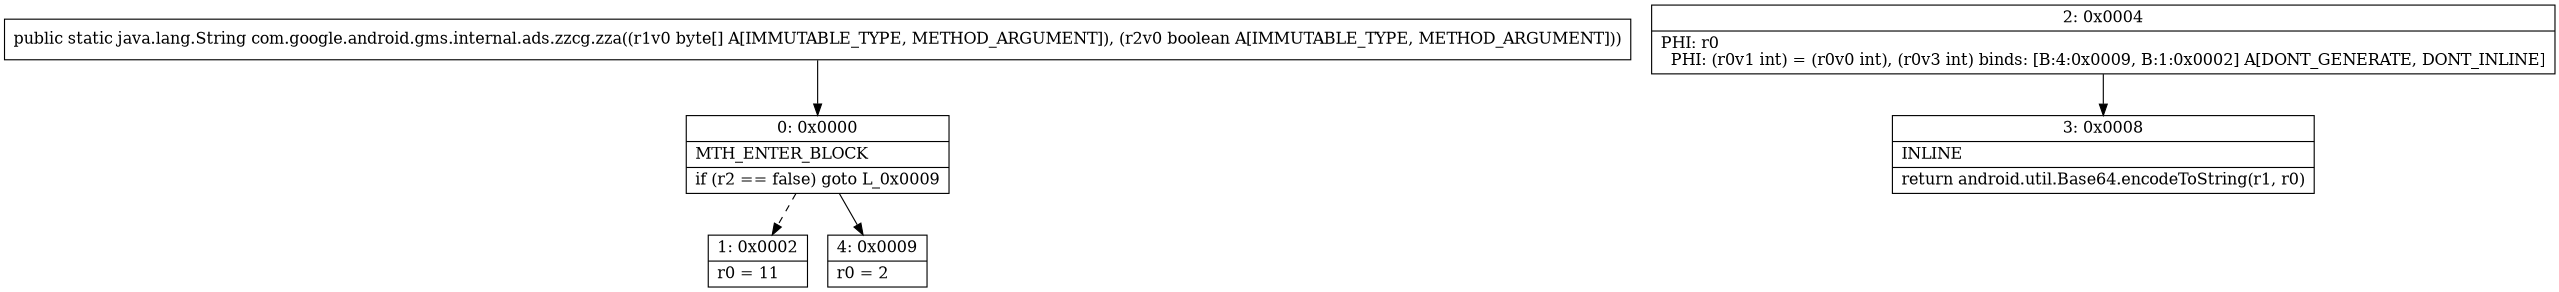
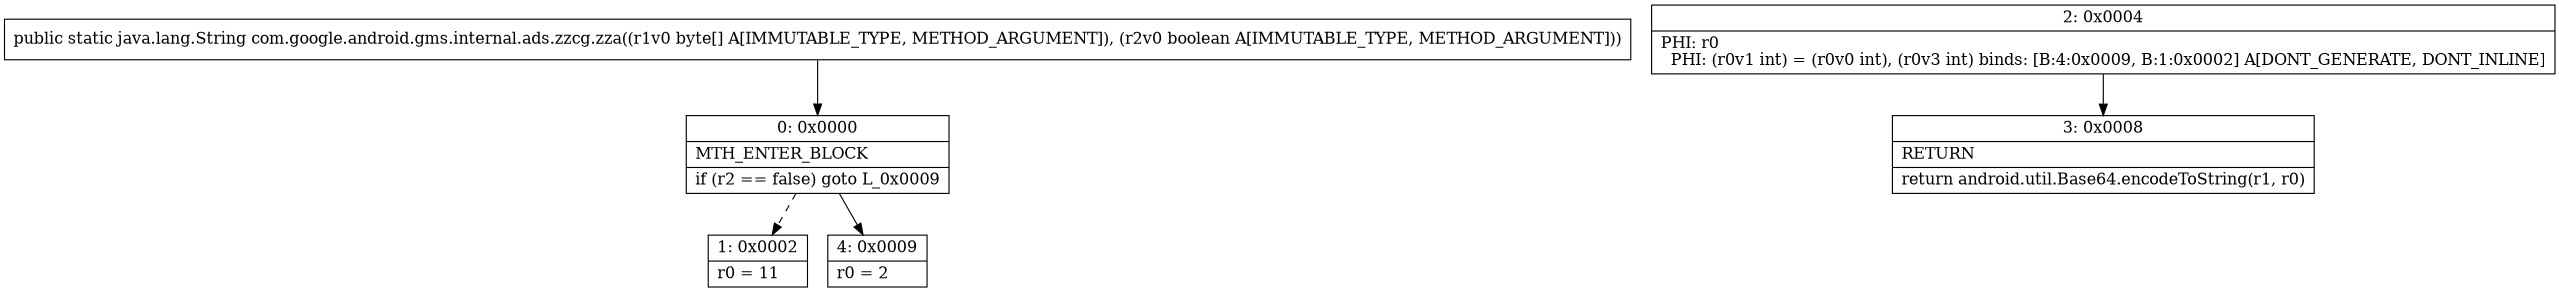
(1932, 154) -> (1938, 154)
